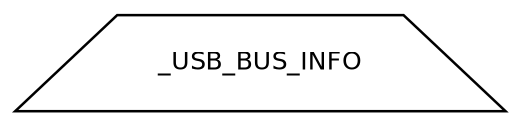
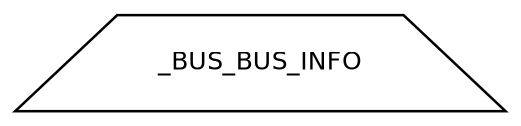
(260, 63) -> (260, 63)
